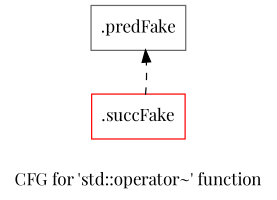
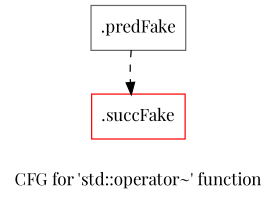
(146, 78) -> (130, 66)
